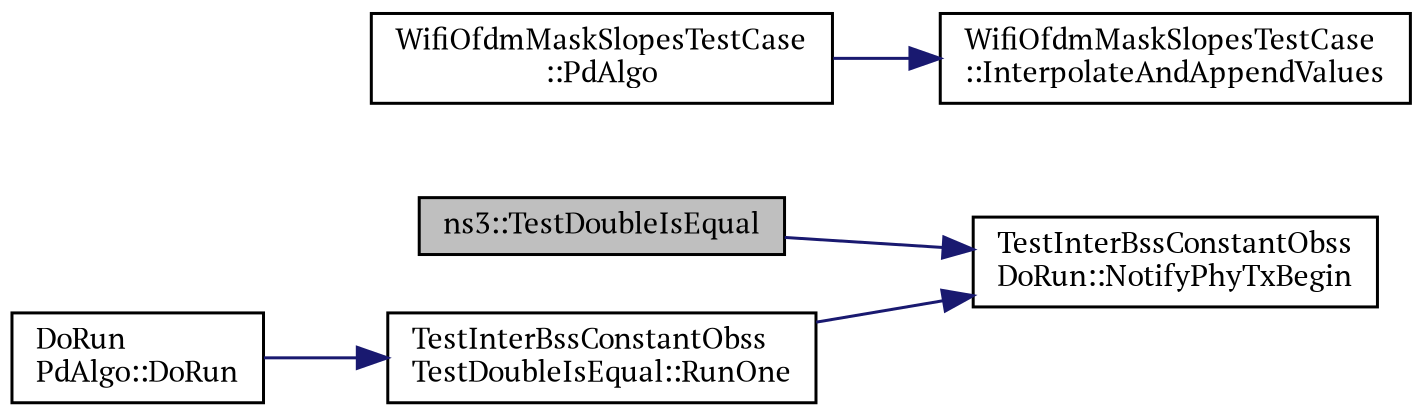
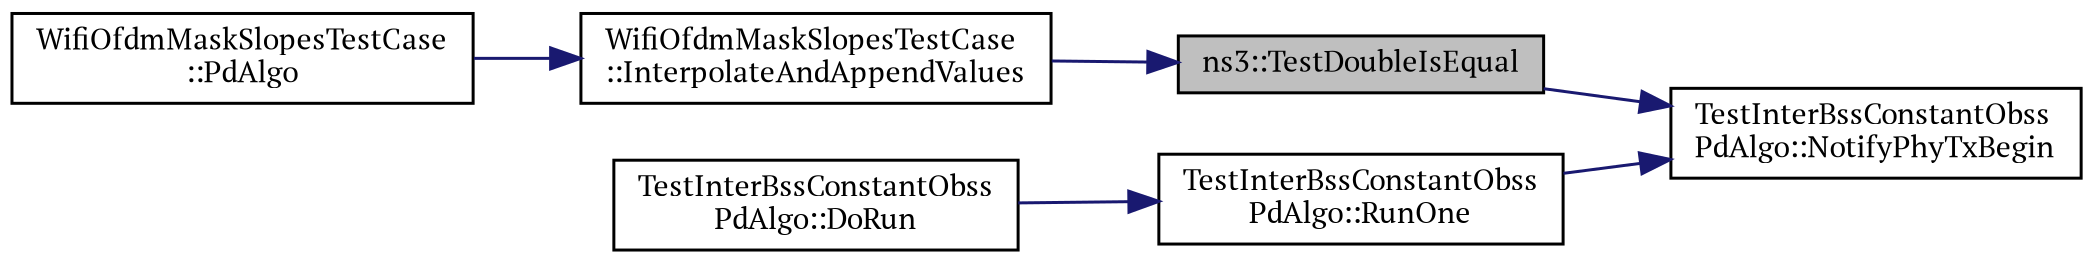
none -> (1099, 62)
(1175, 262) -> (1876, 133)
(138, 358) -> (816, 205)
(602, 358) -> (1361, 199)
